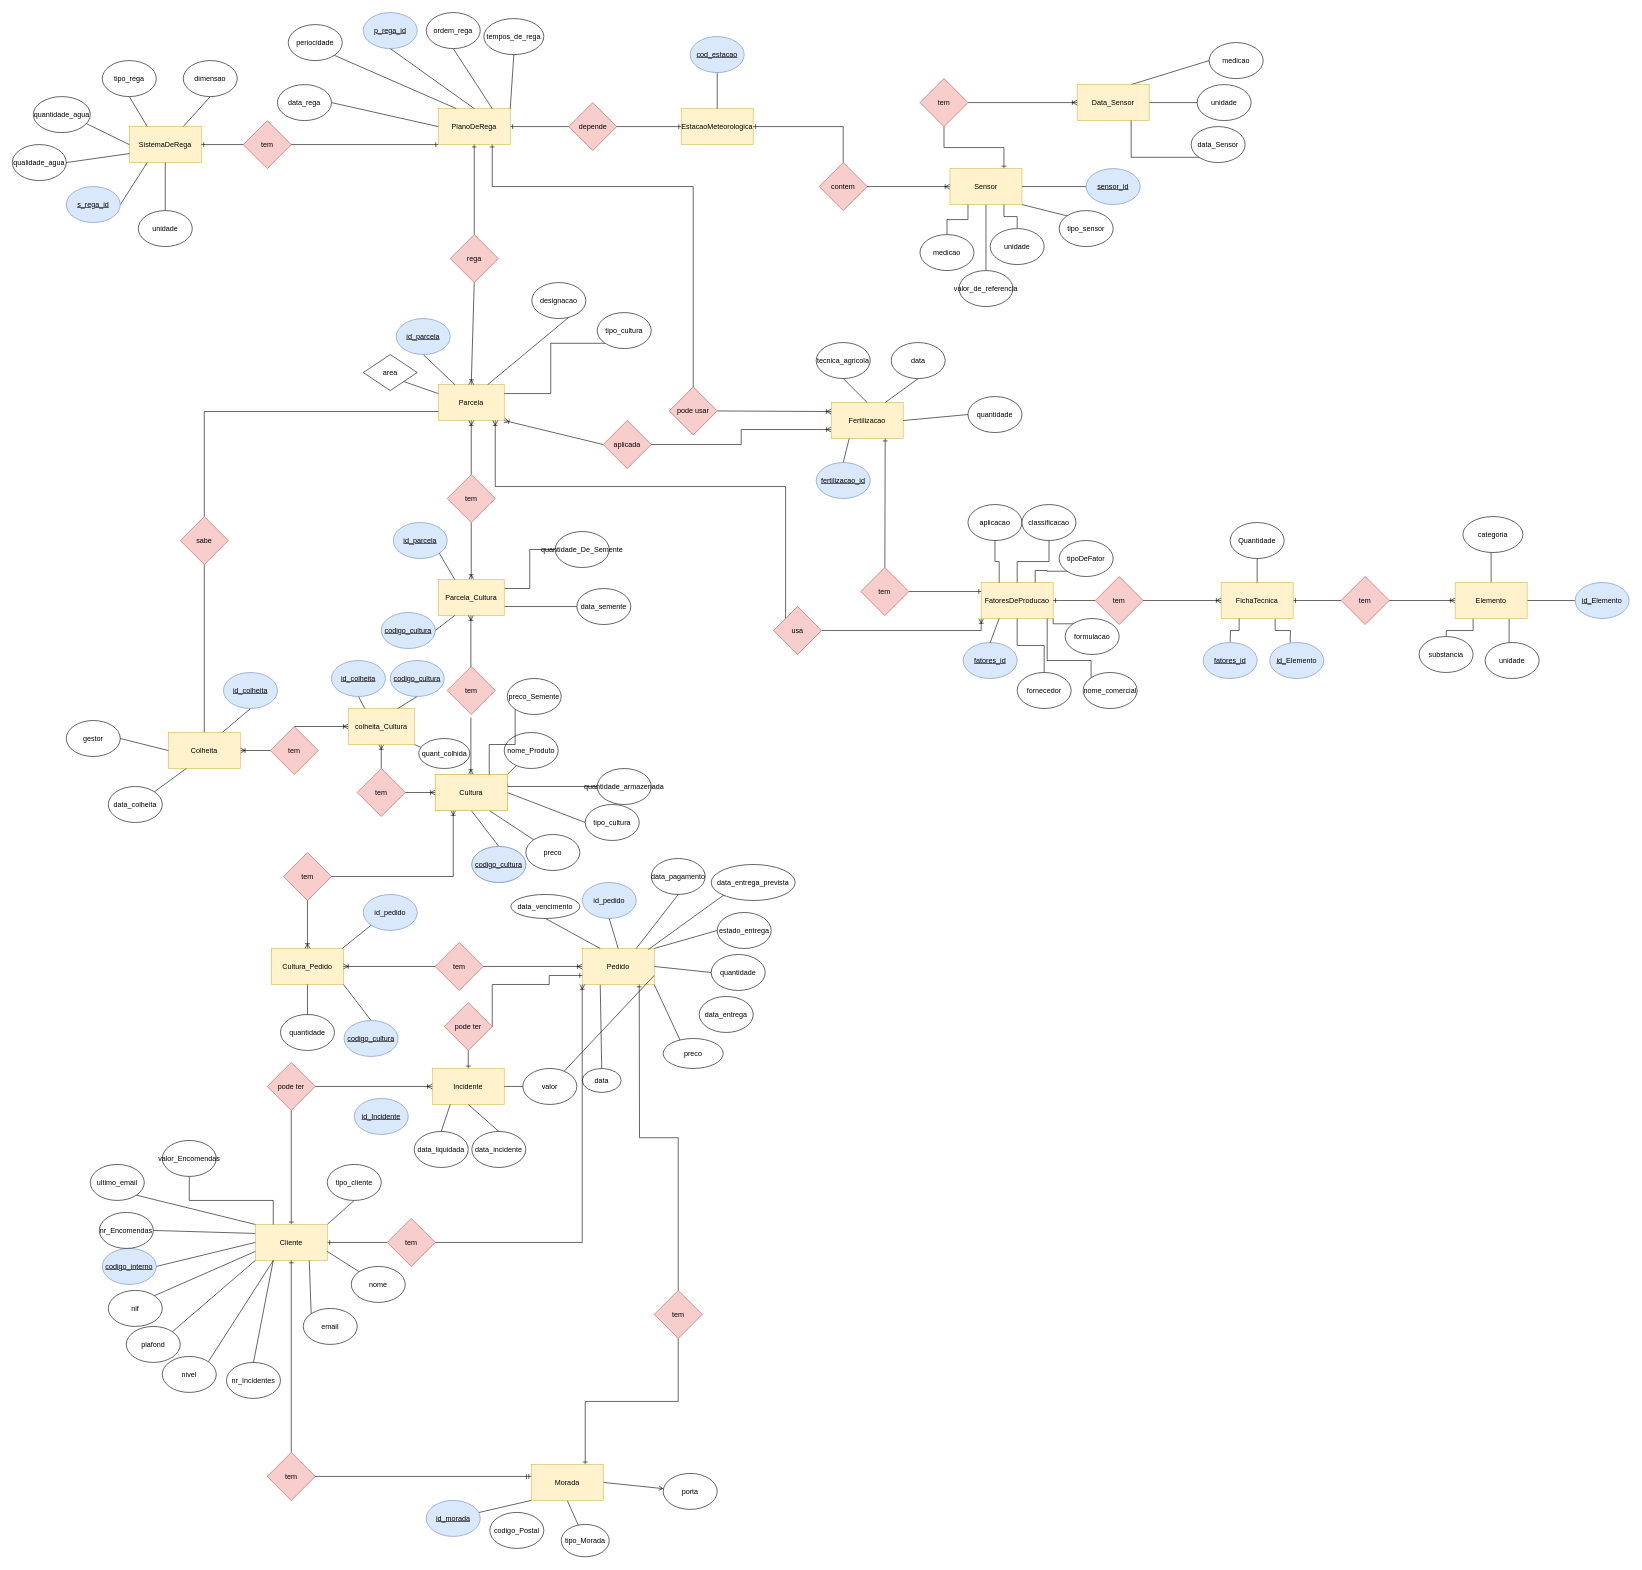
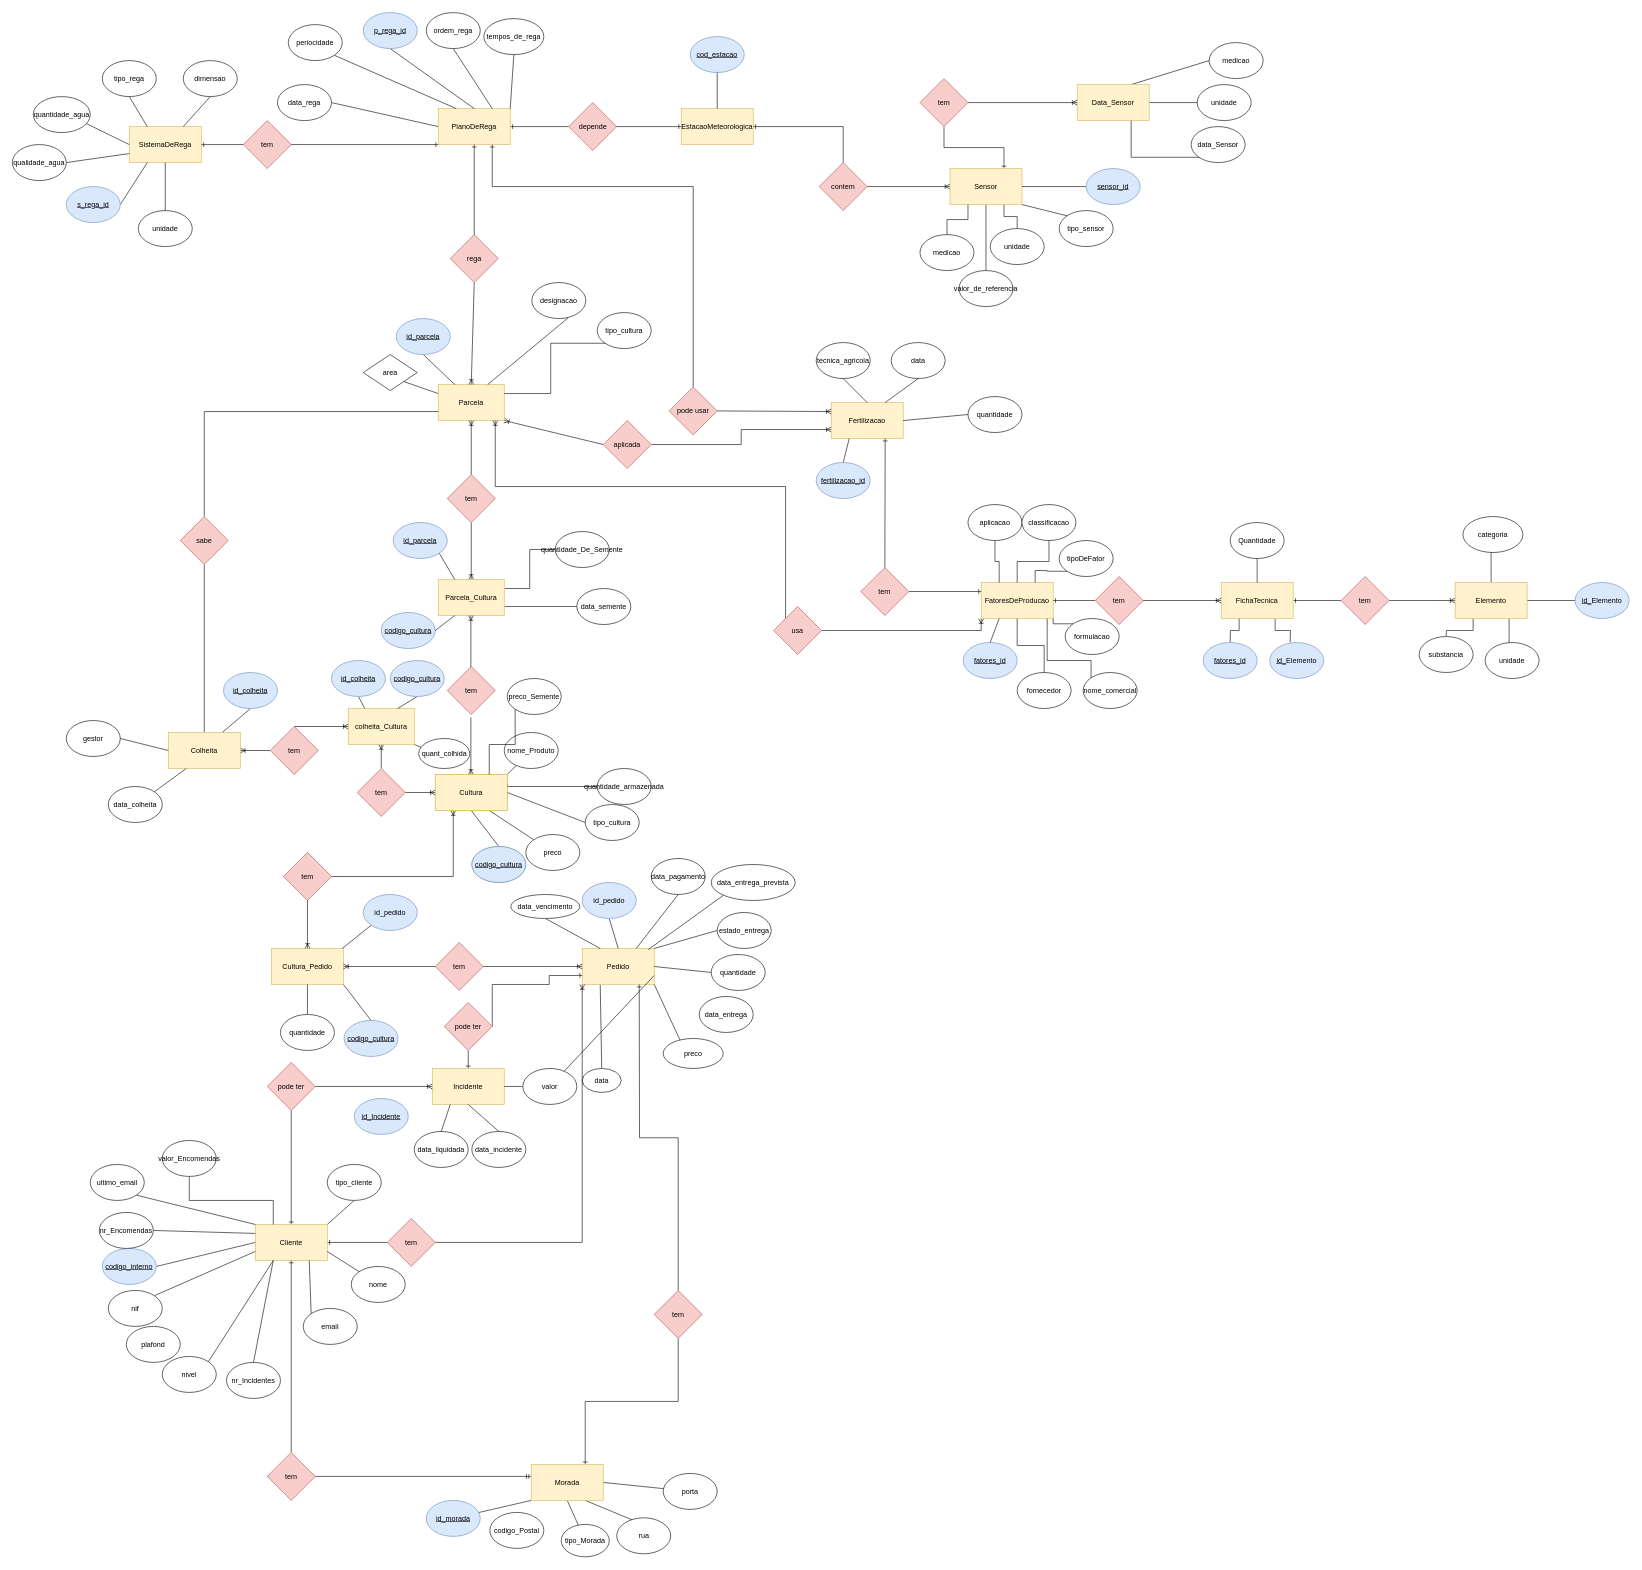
(213, 1296) -> none
(659, 1488) -> (660, 1488)
none -> (610, 1511)
none -> (644, 1536)
